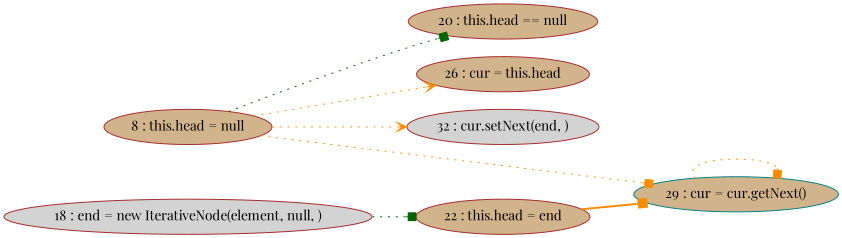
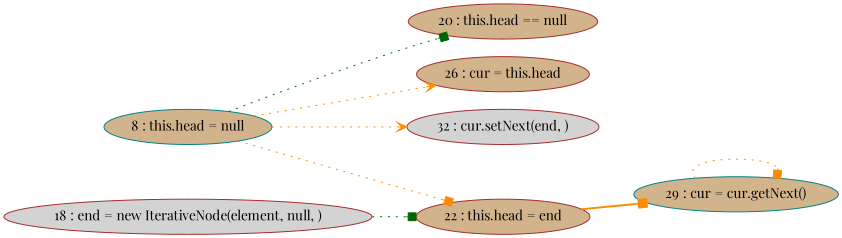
(188, 127) -> (188, 127)
(452, 159) -> (340, 170)
